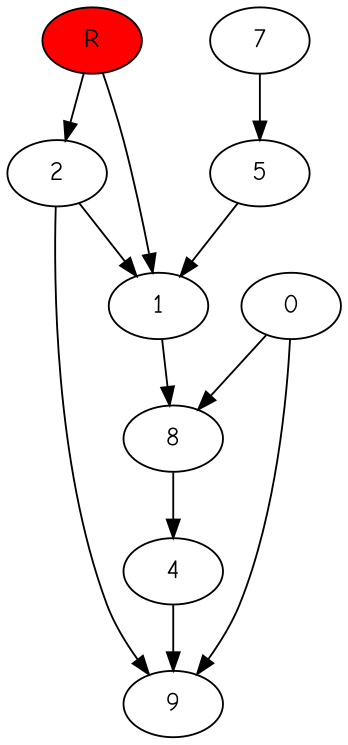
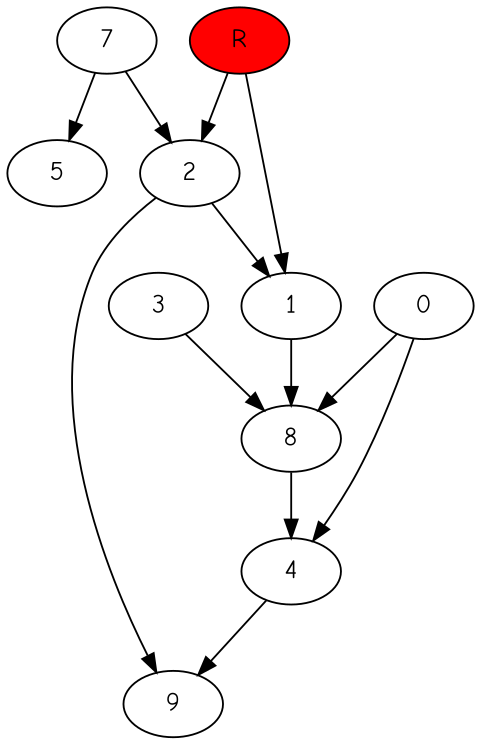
none -> (143, 99)
(215, 232) -> none
none -> (159, 306)
(269, 505) -> (375, 435)
